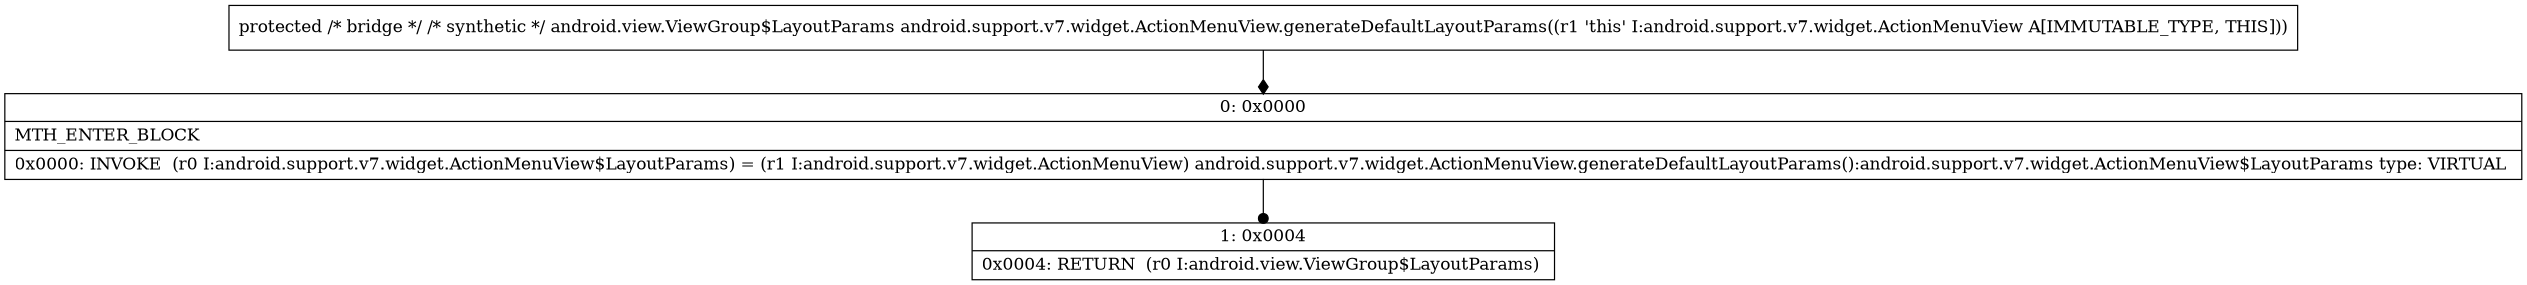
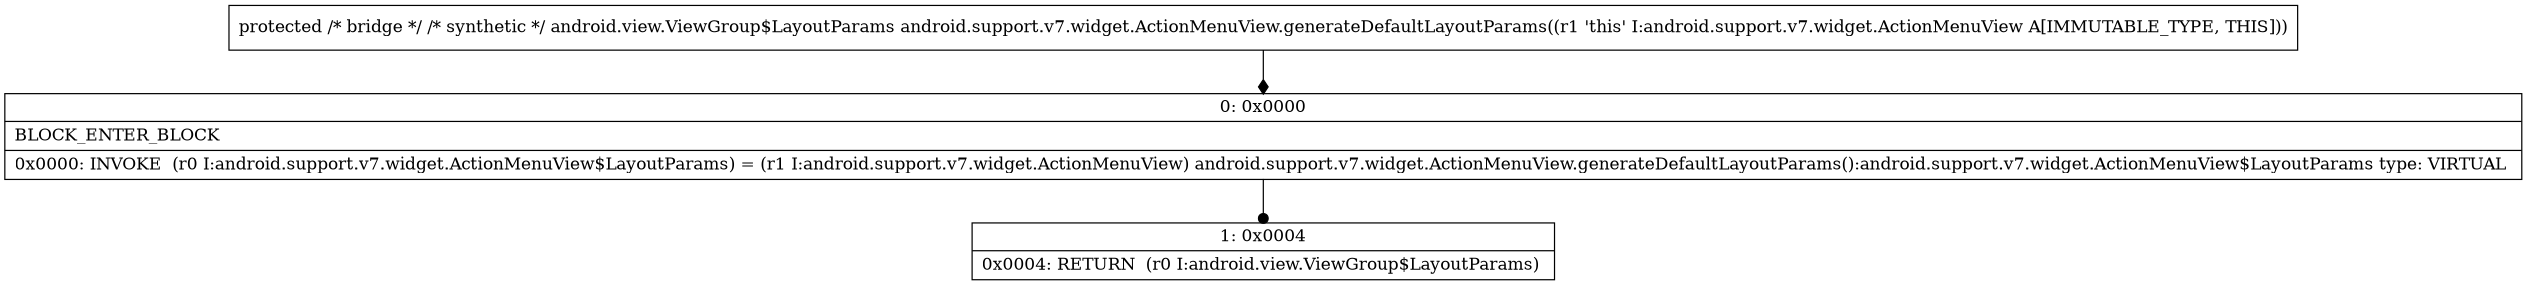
(108, 135) -> (117, 135)
